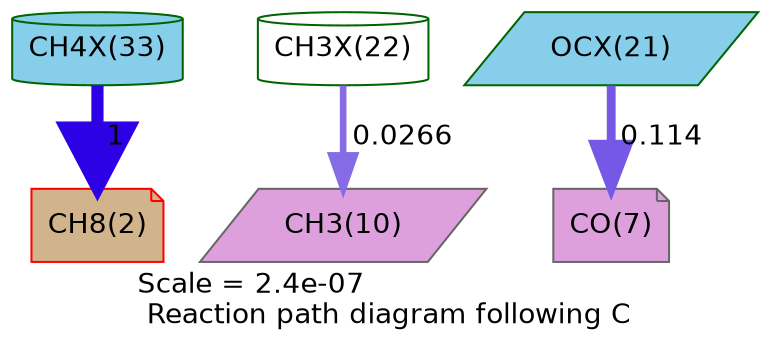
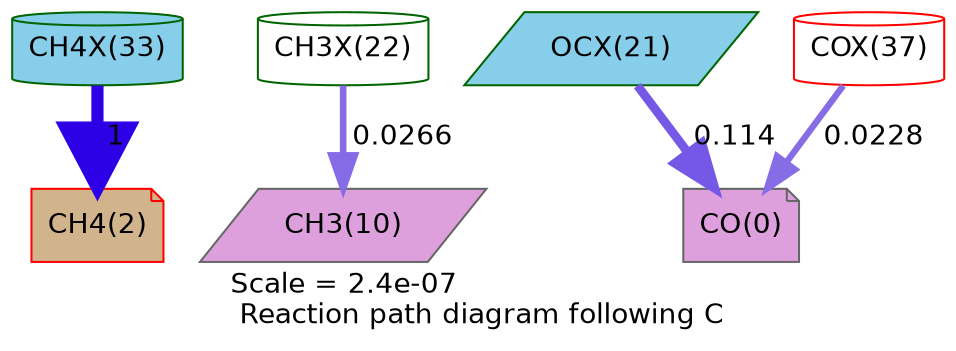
none -> (869, 49)
(97, 225) -> (97, 225)
(611, 225) -> (741, 225)
